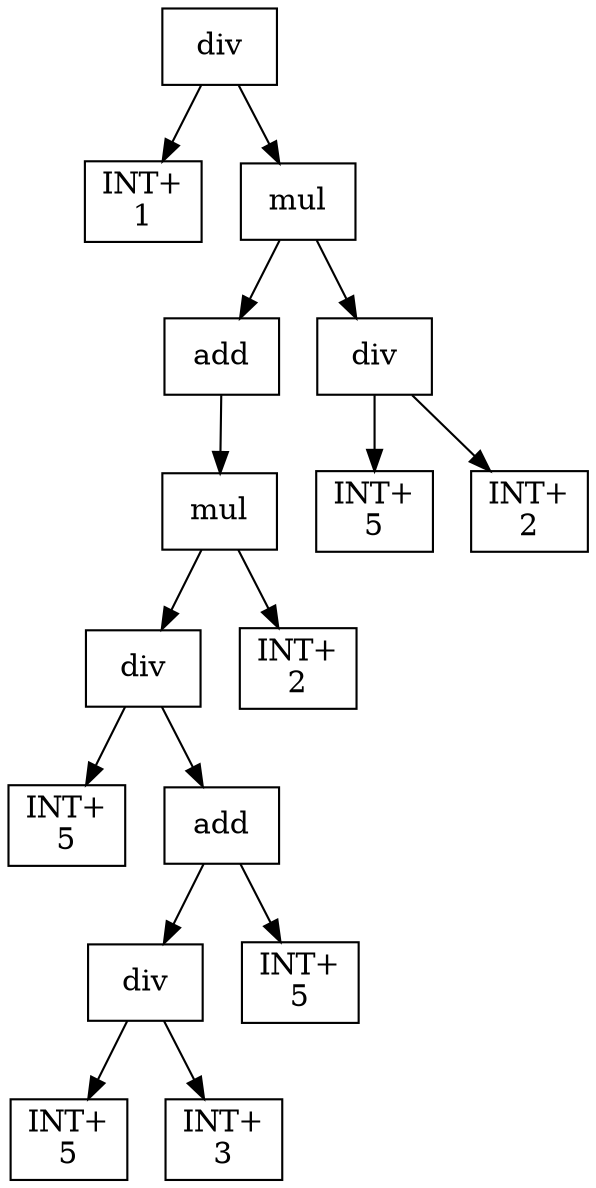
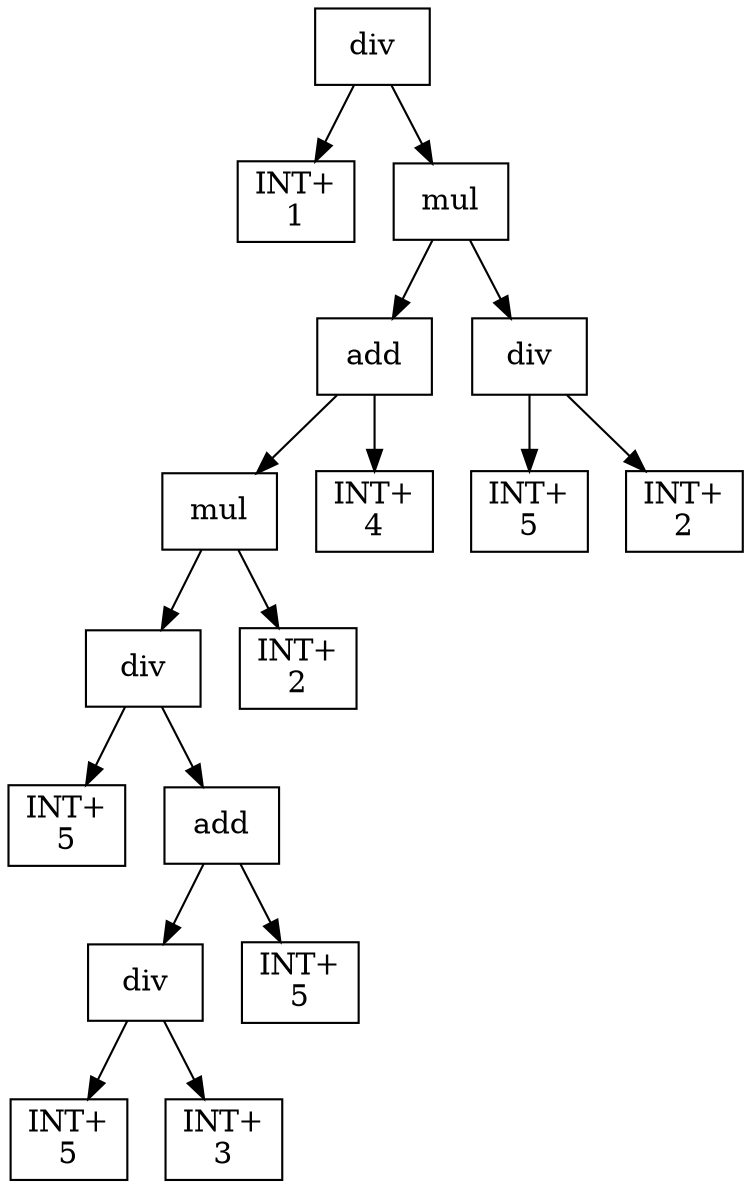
none -> (375, 511)
